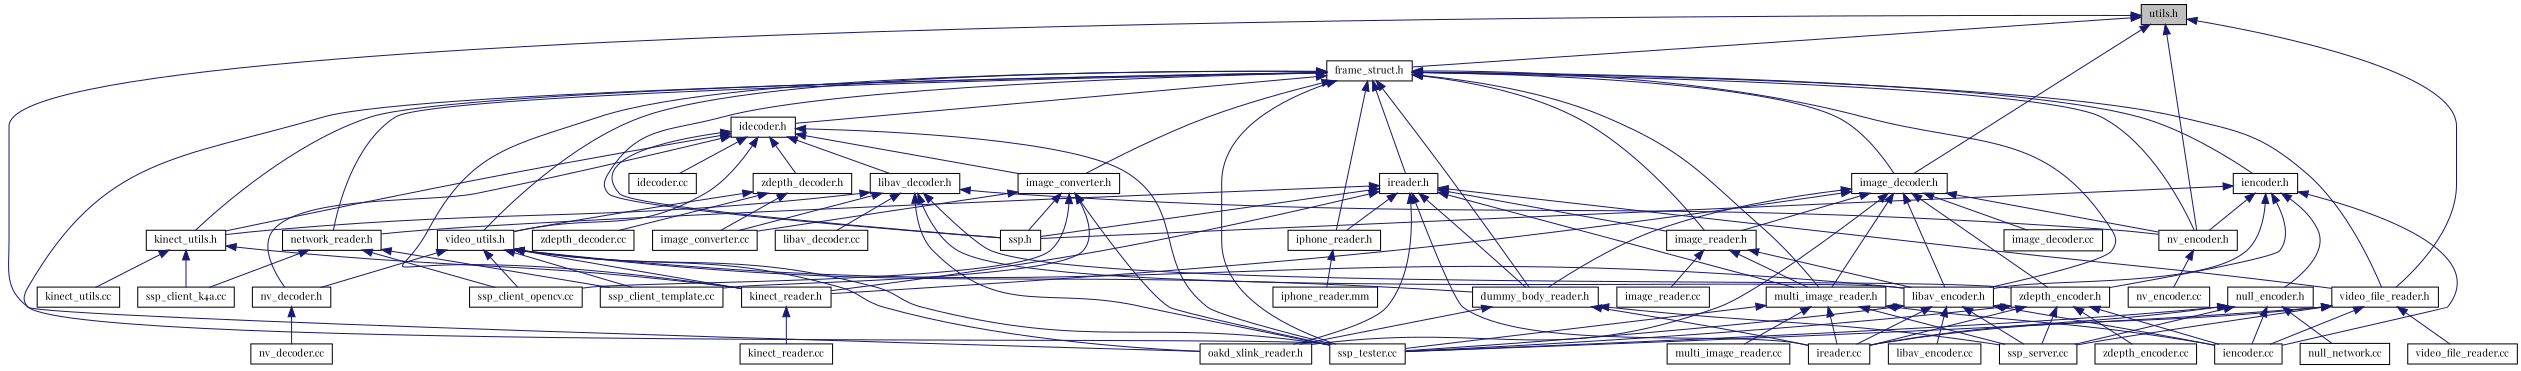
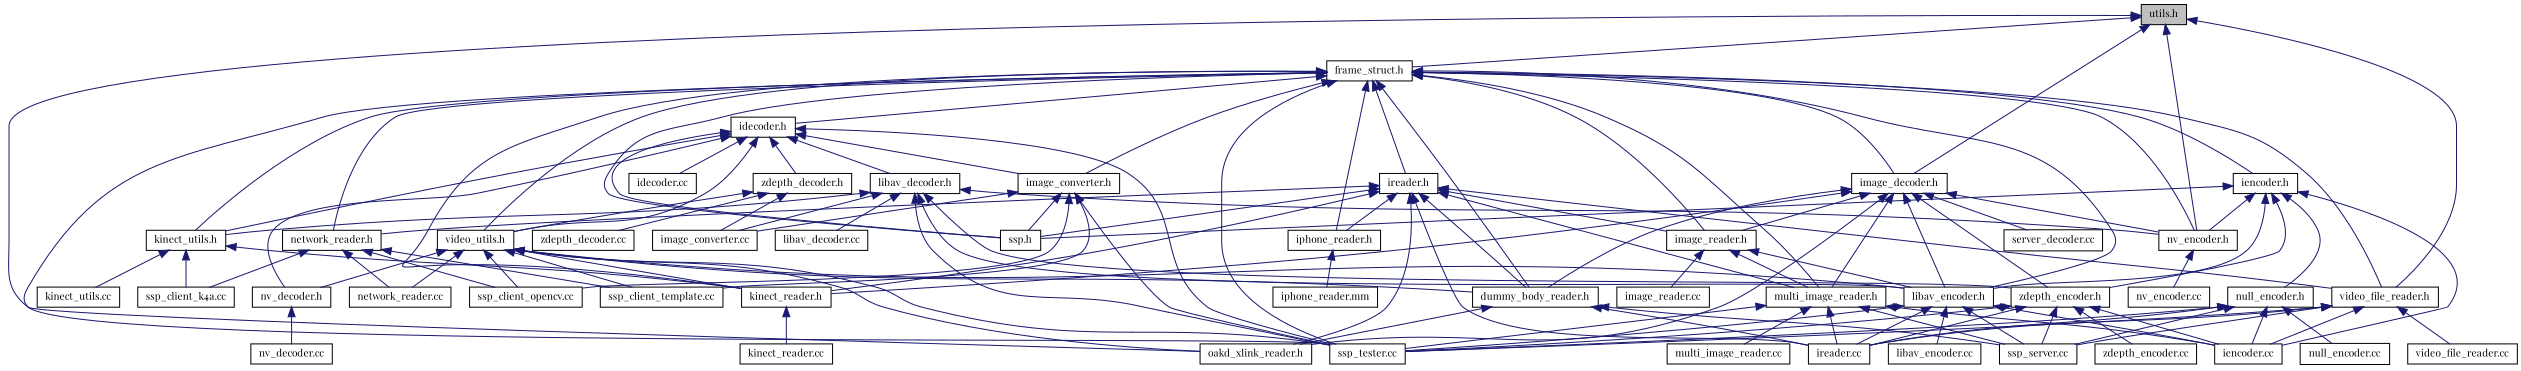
(2053, 240) -> (2053, 240)
none -> (400, 297)
(2345, 354) -> (2345, 354)
